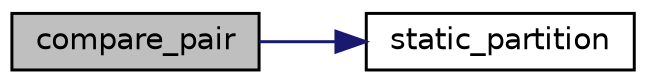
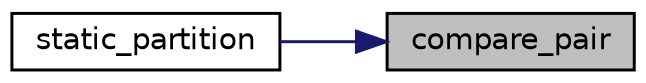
(298, 42) -> (318, 42)
